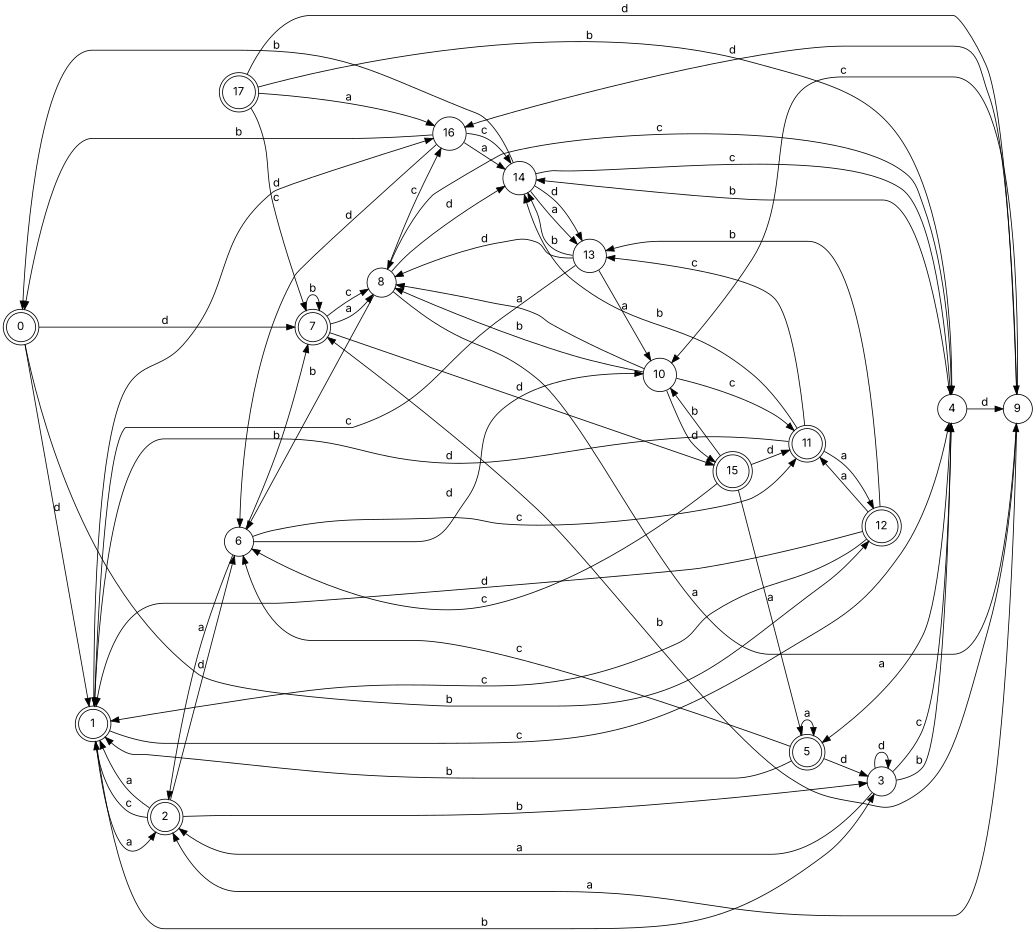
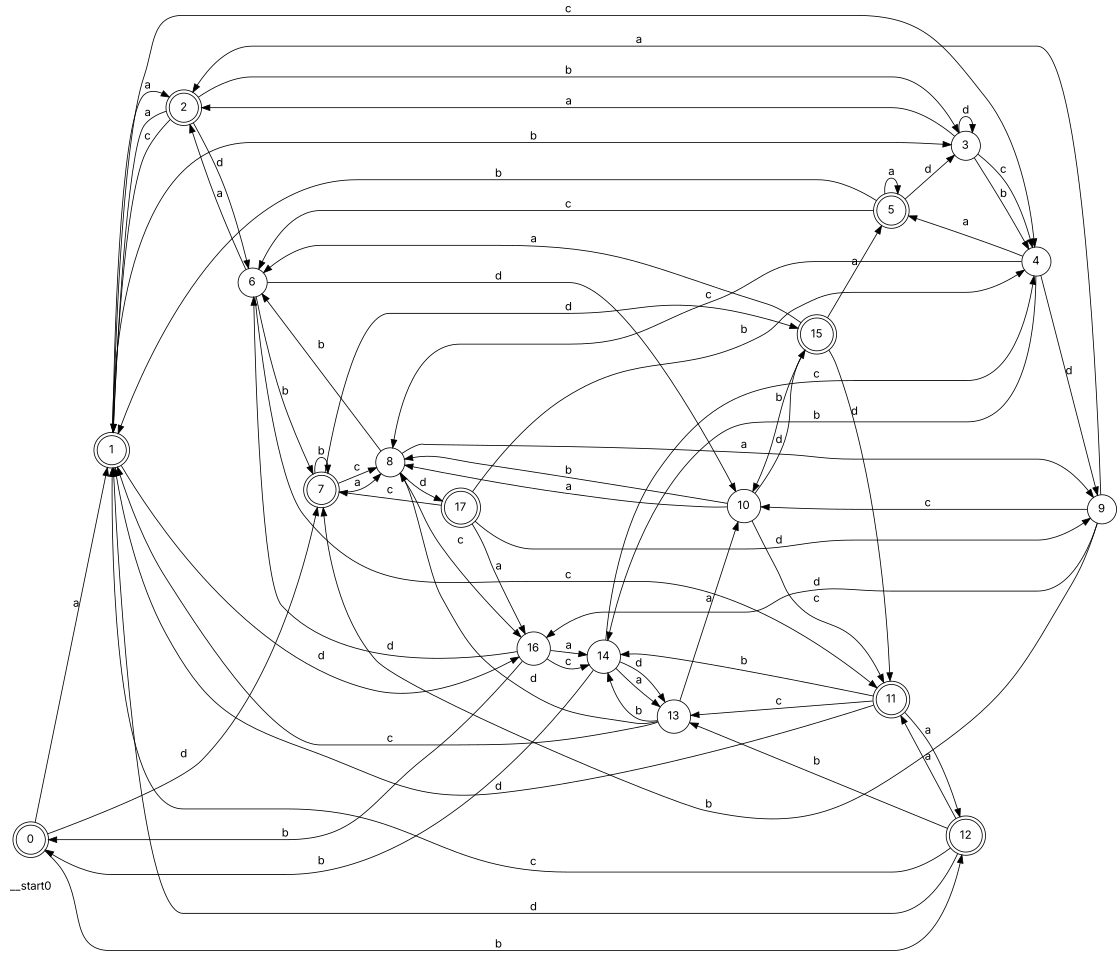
(442, 227) -> (417, 487)
(57, 508) -> (76, 604)
(485, 600) -> (534, 239)
none -> (31, 887)
